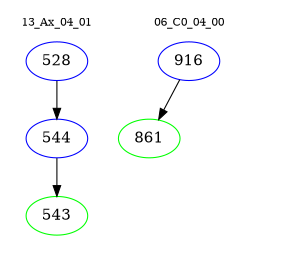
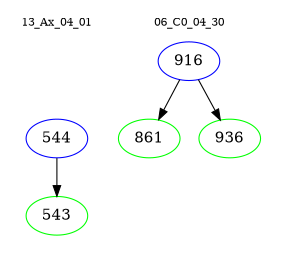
(189, 23) -> (189, 23)
(57, 61) -> none
none -> (230, 138)
